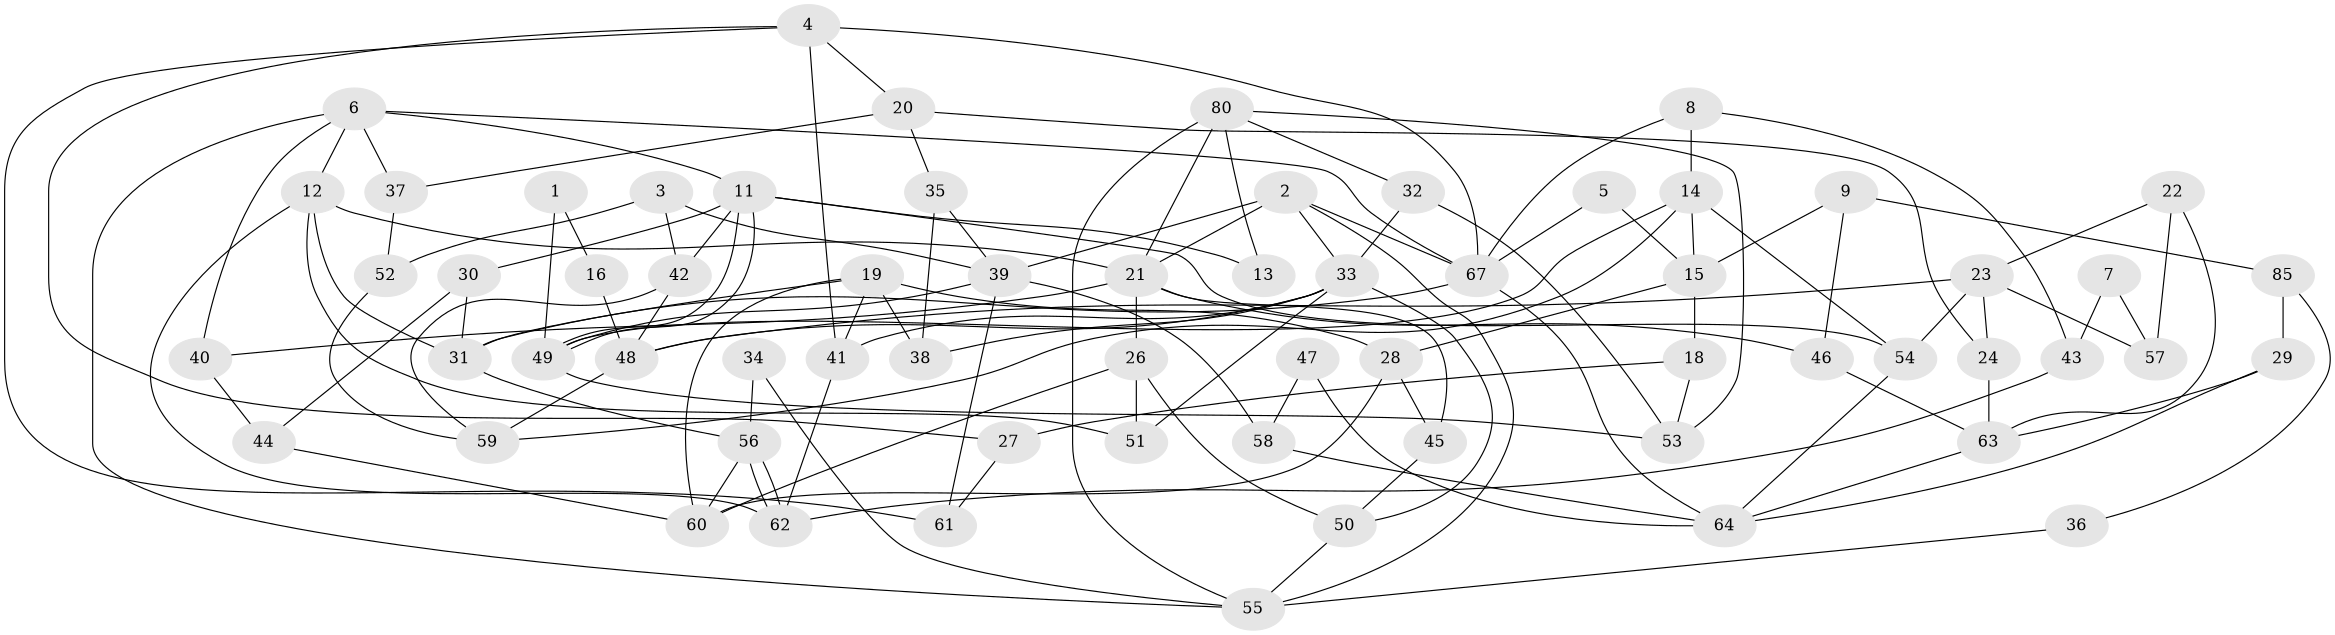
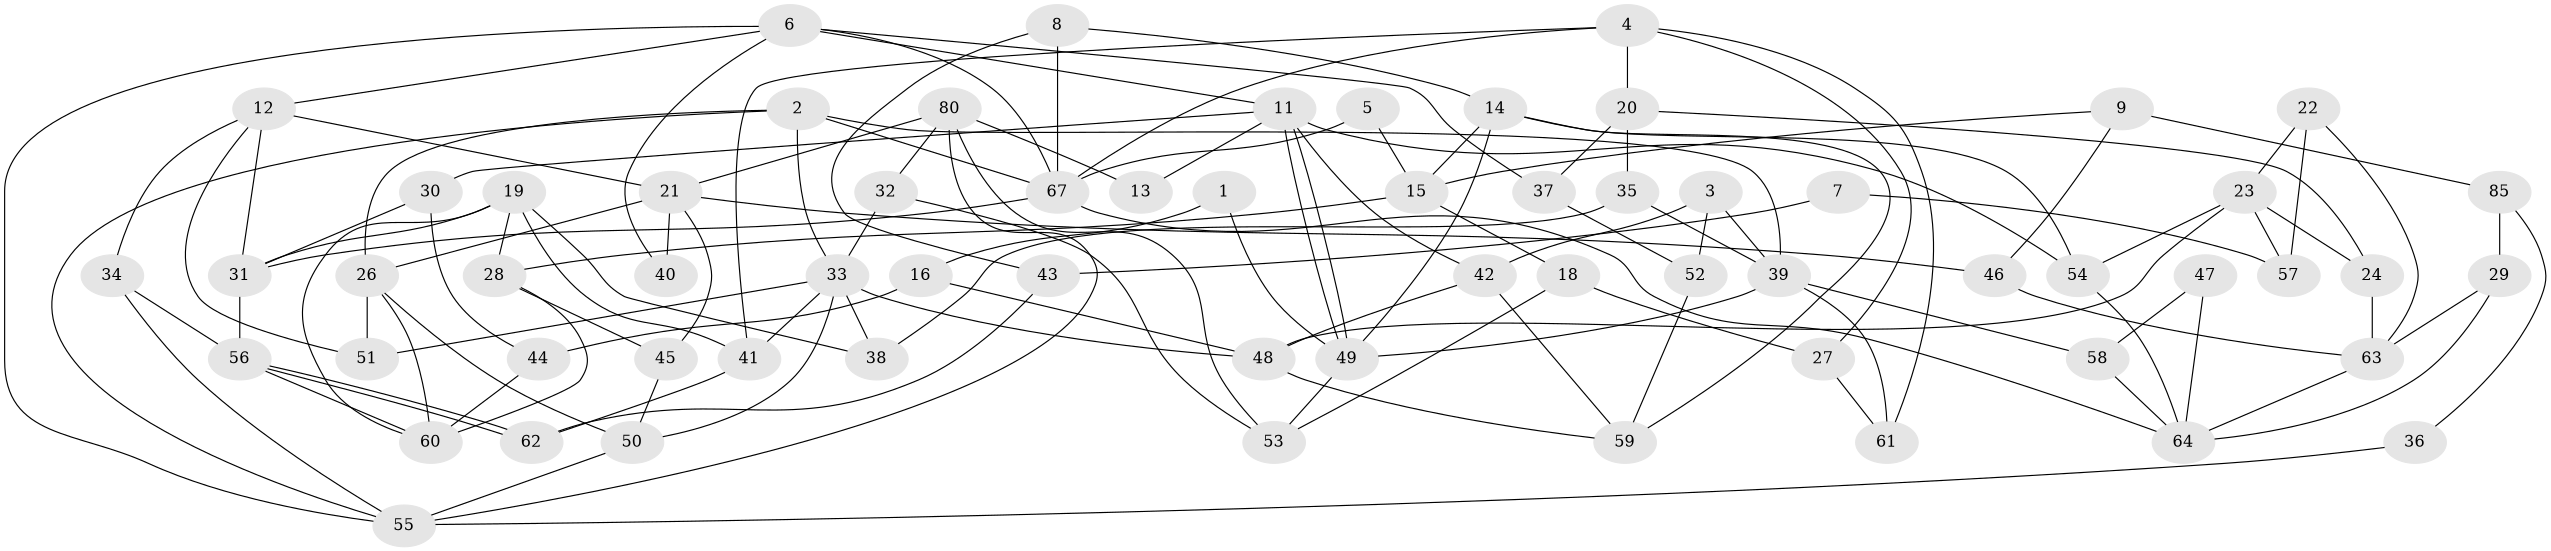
(1211, 234) -> (426, 151)
(238, 408) -> (758, 321)
(294, 484) -> (160, 172)
